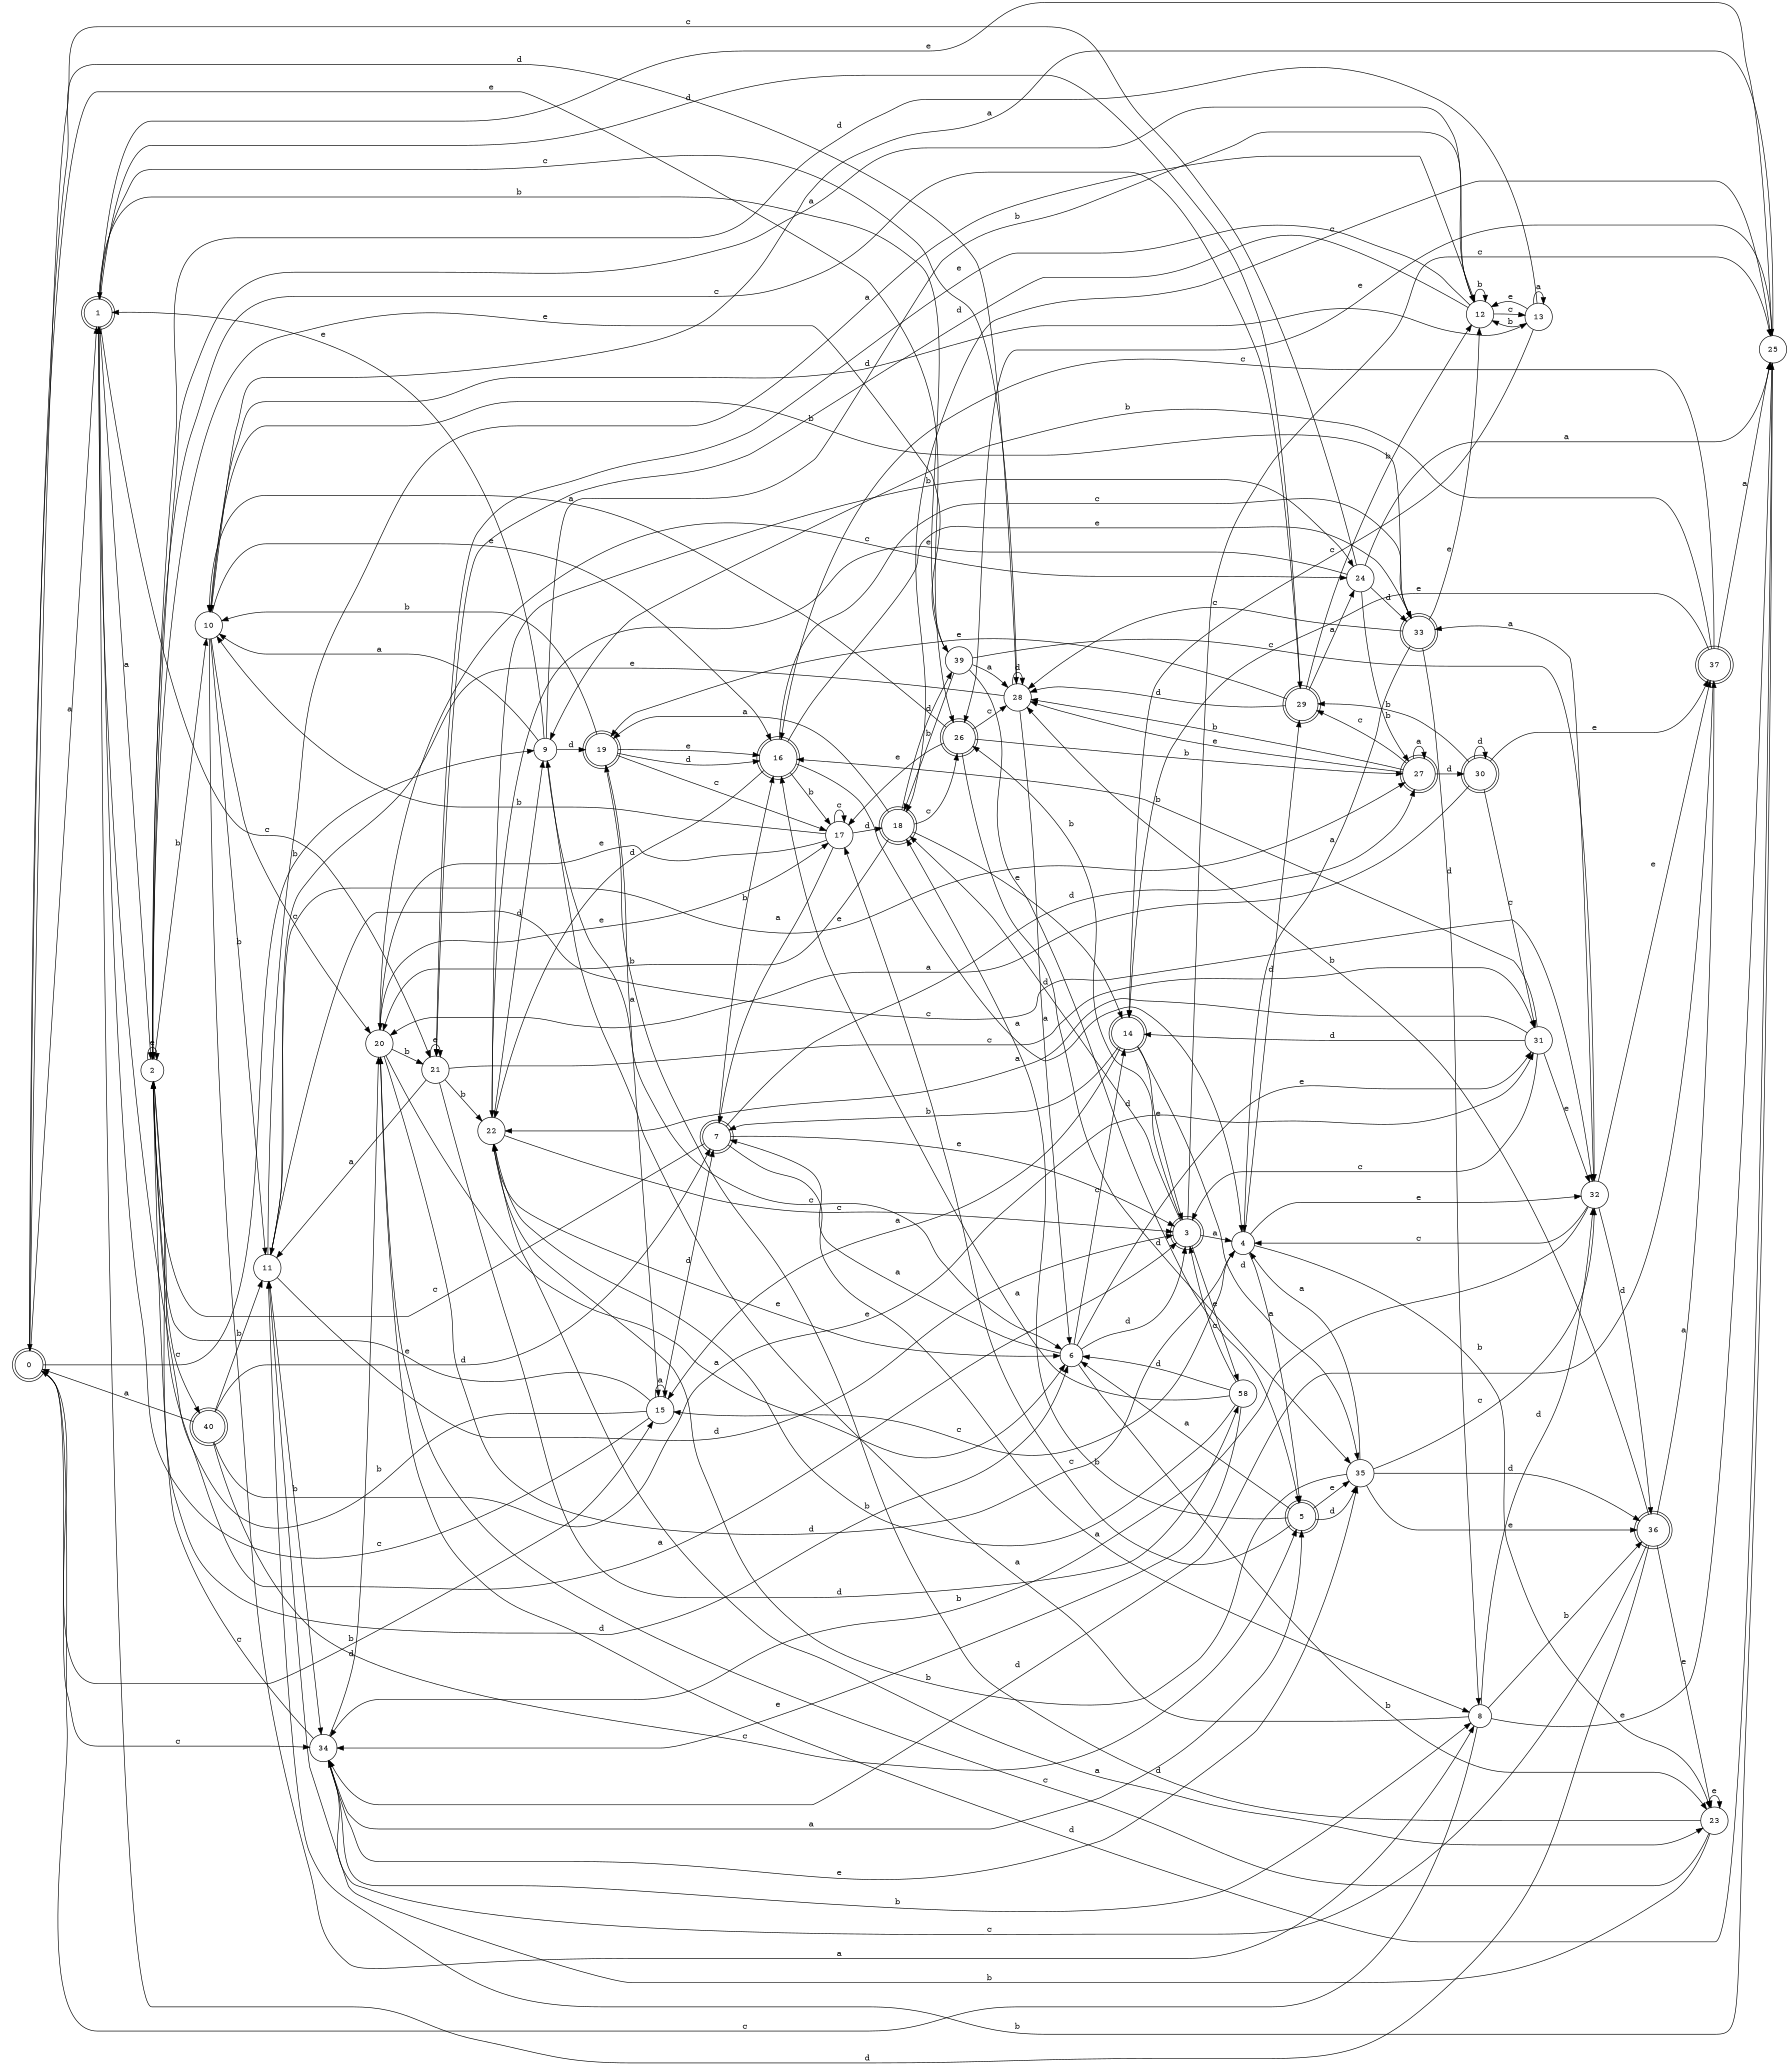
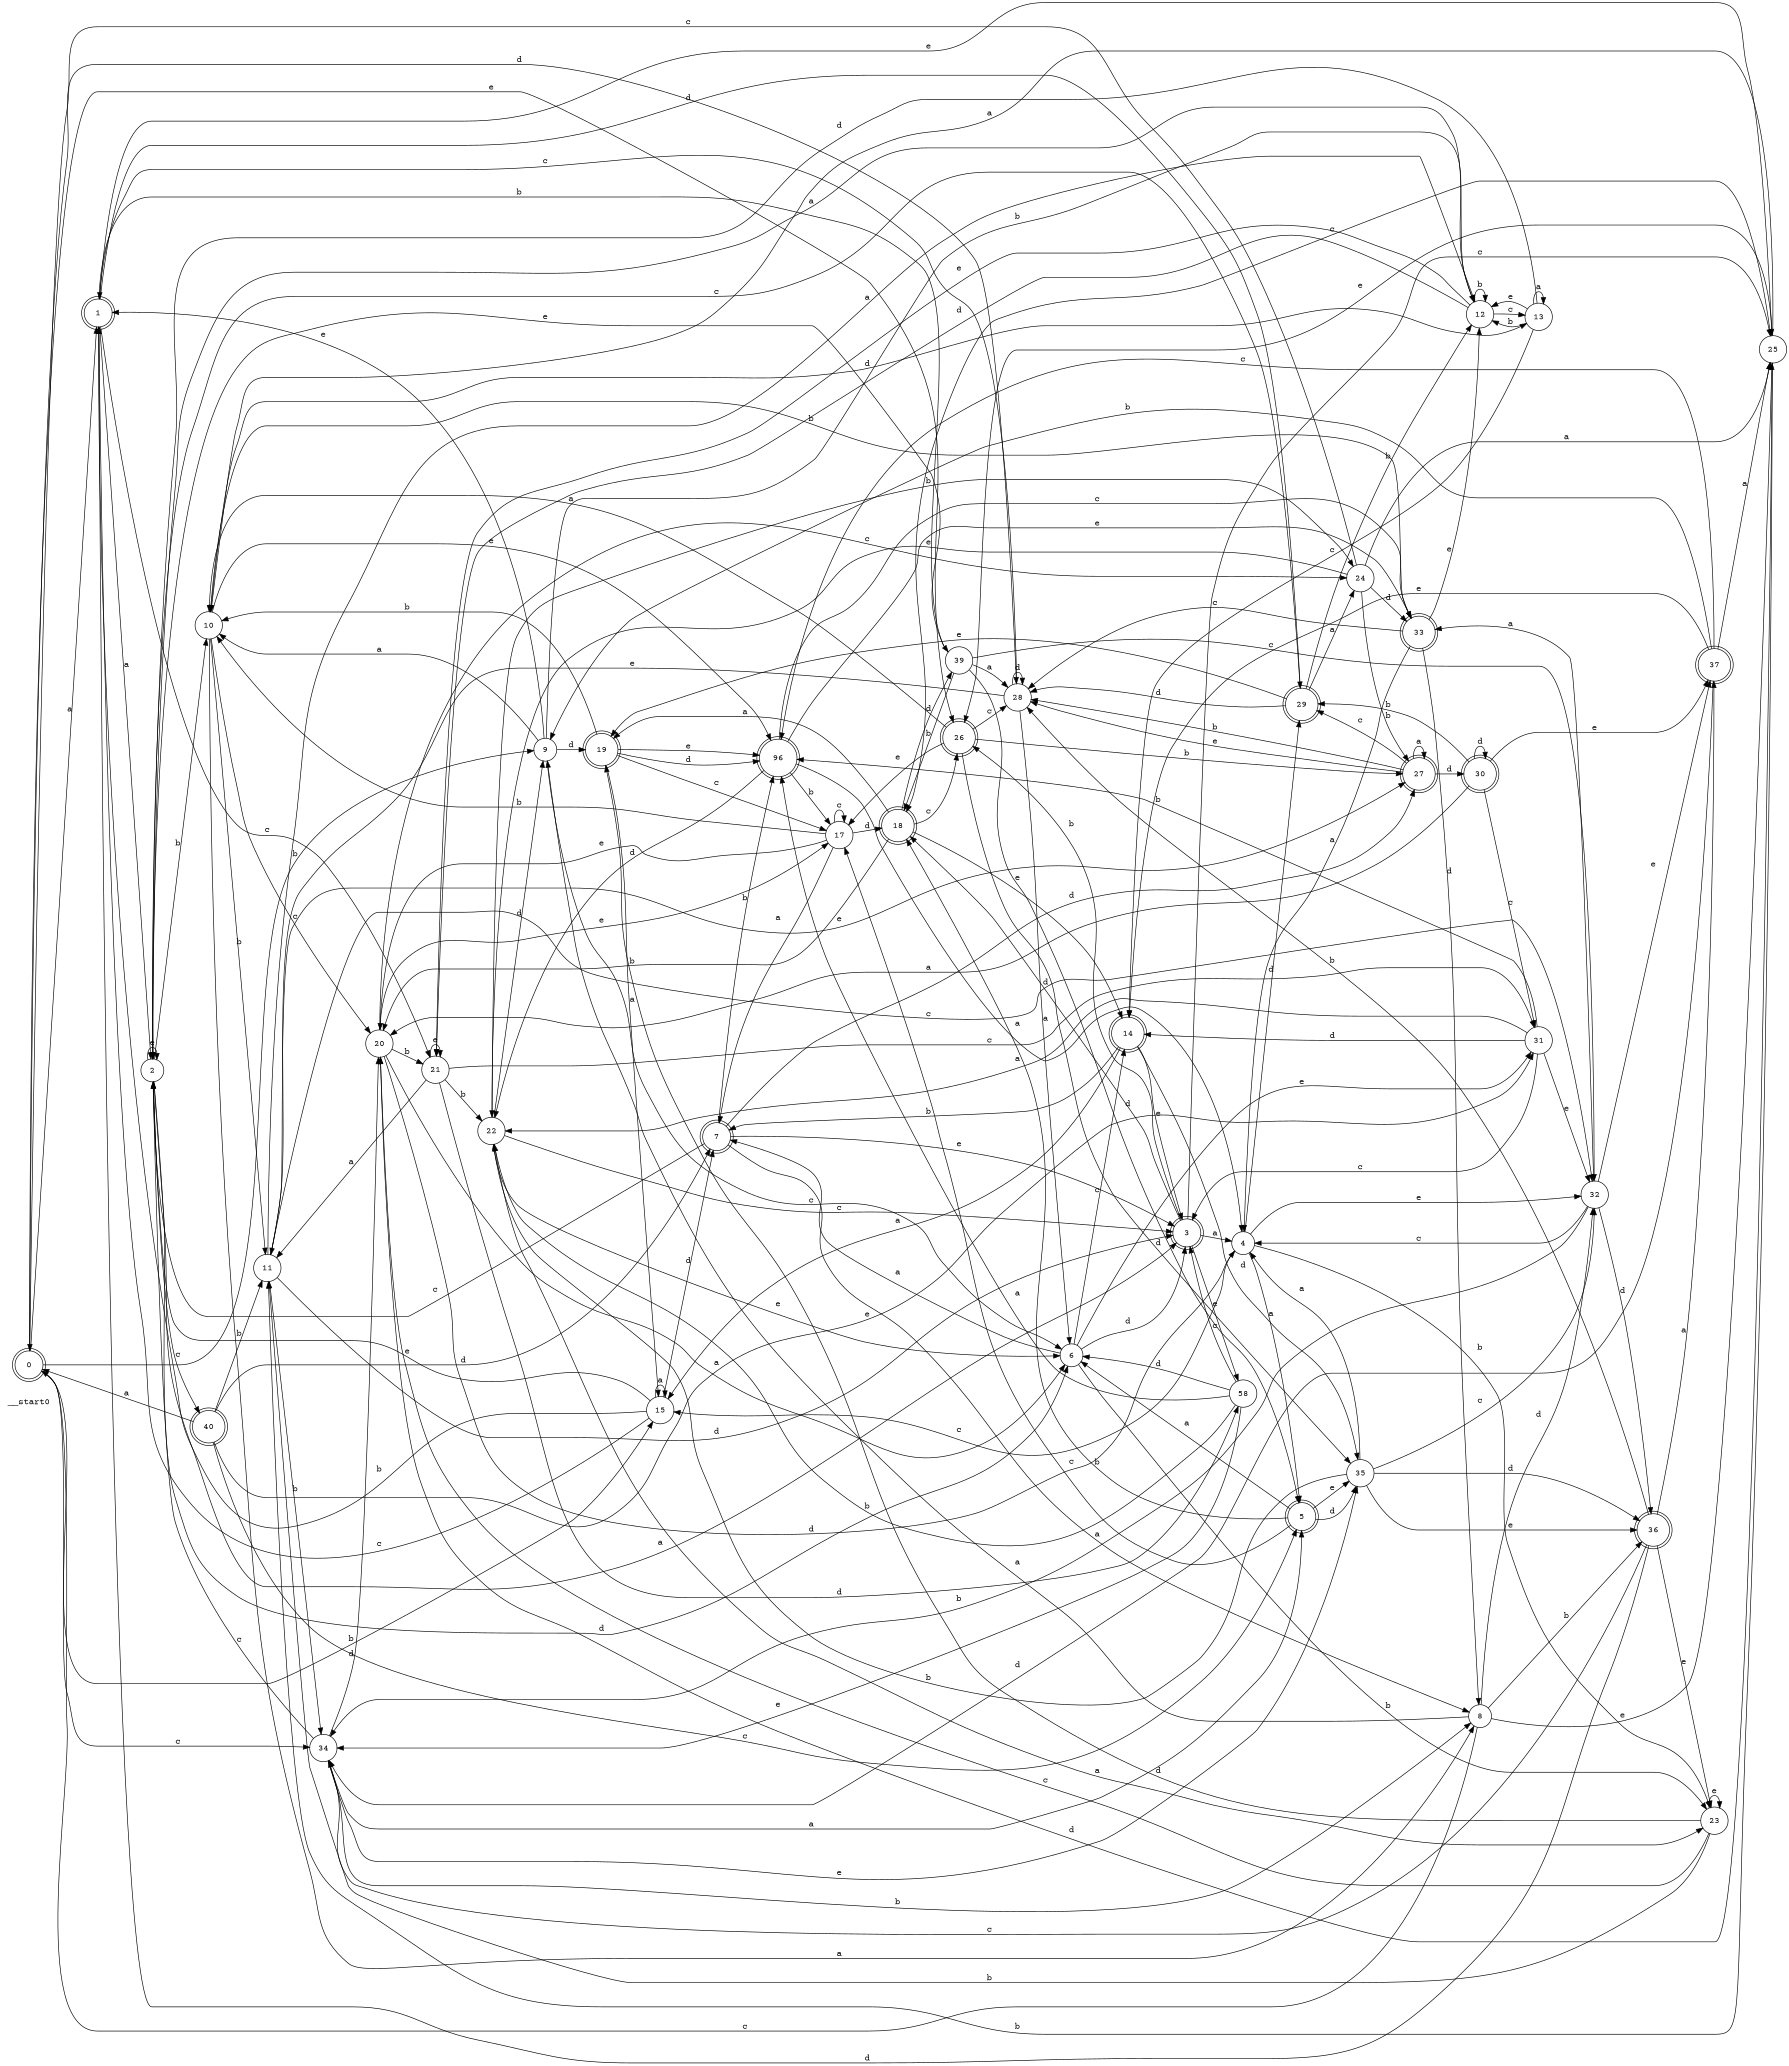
(778, 758) -> (778, 758)
none -> (29, 1402)
